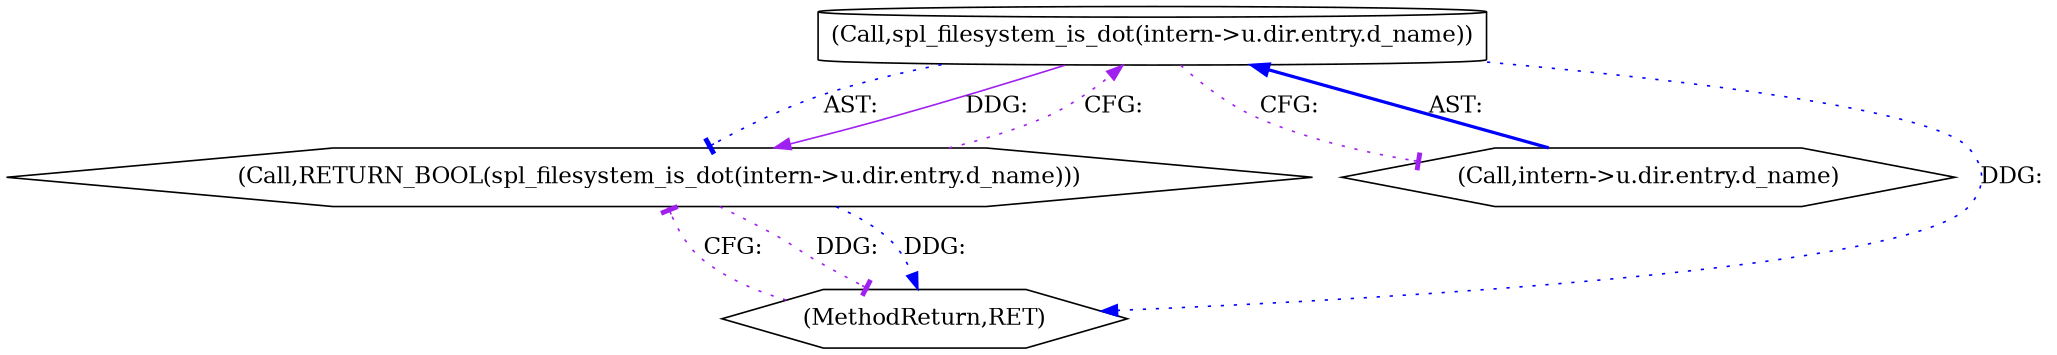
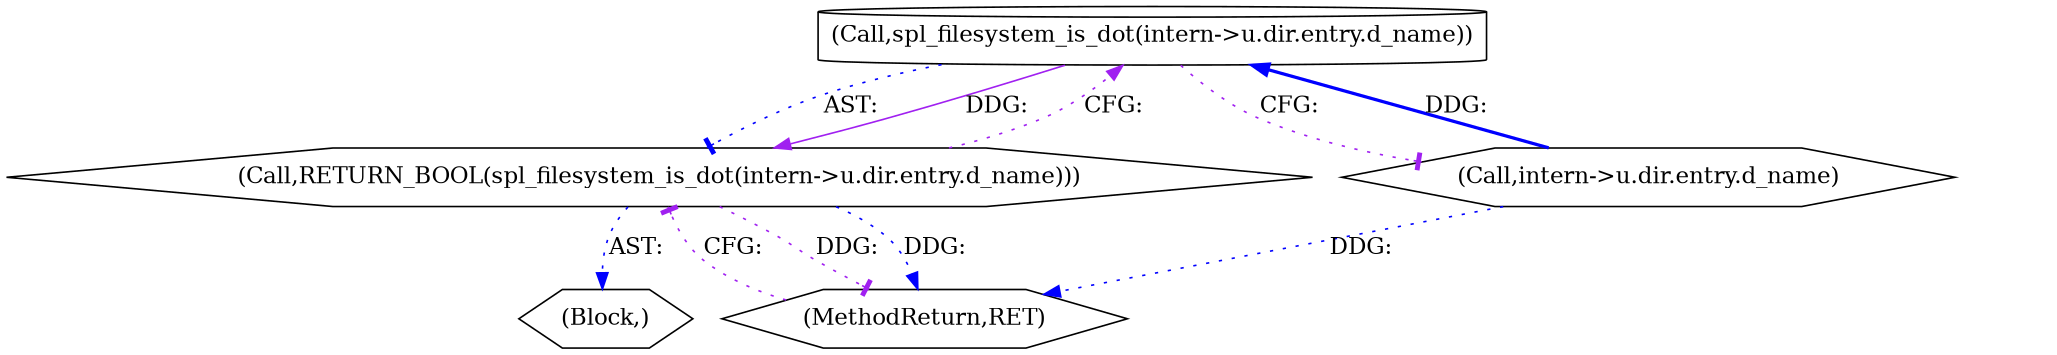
(1460, 107) -> (1460, 107)
(1825, 252) -> (1282, 249)
none -> (606, 319)
